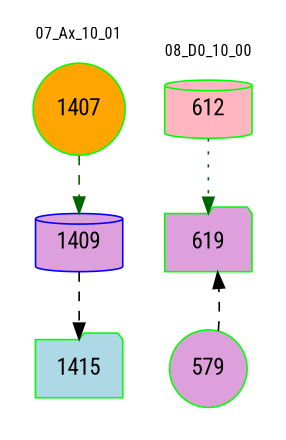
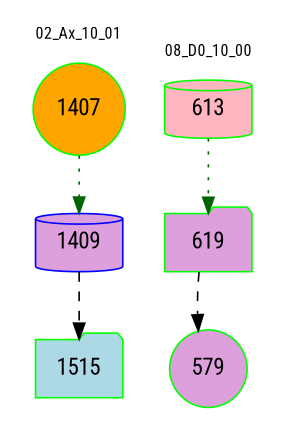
(79, 35) -> (79, 35)
(208, 109) -> (208, 109)
(79, 176) -> (79, 176)
(219, 310) -> (198, 293)
(79, 369) -> (79, 369)
